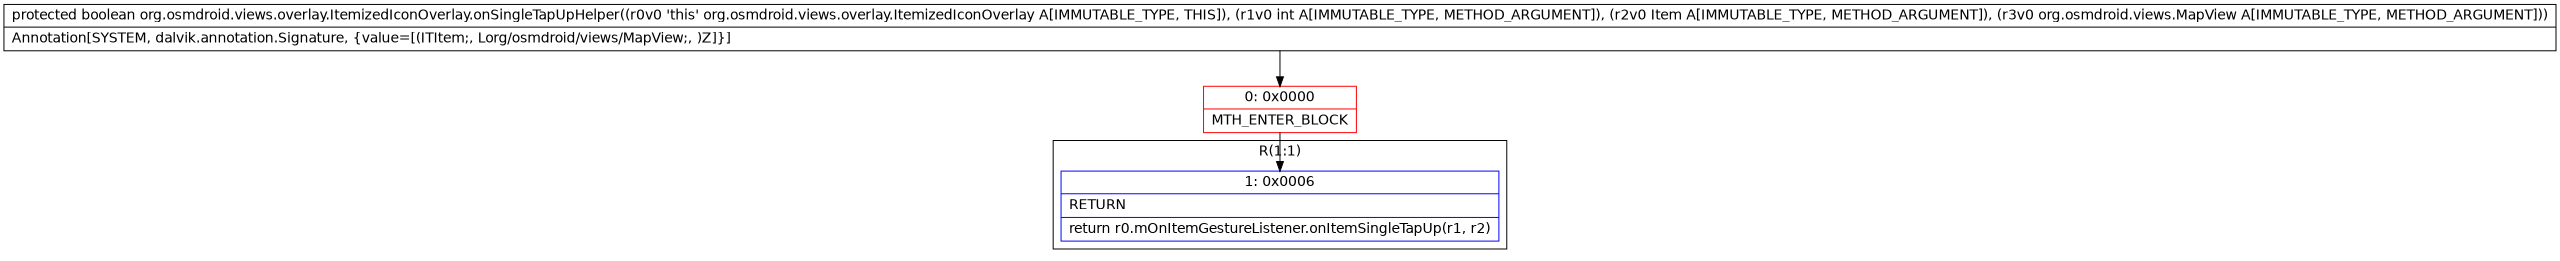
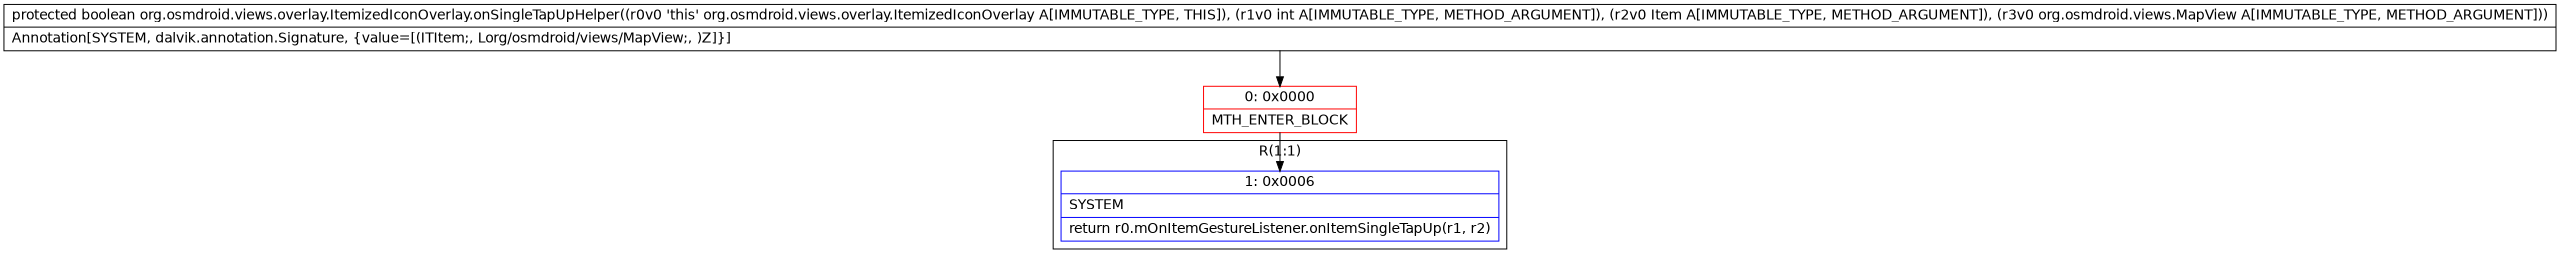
(1098, 205) -> (1097, 205)
